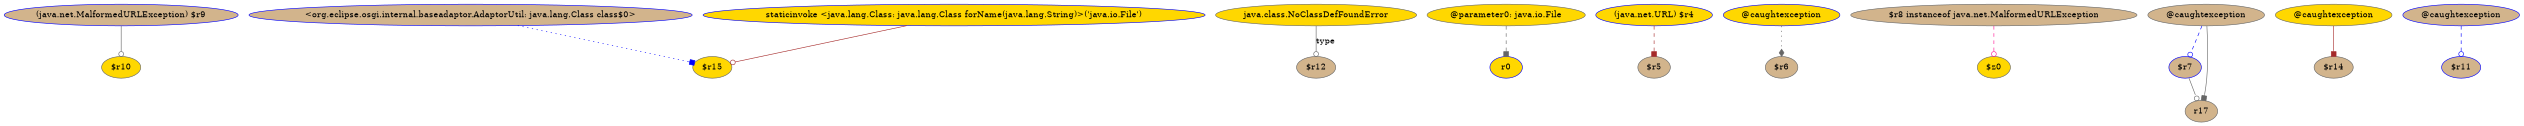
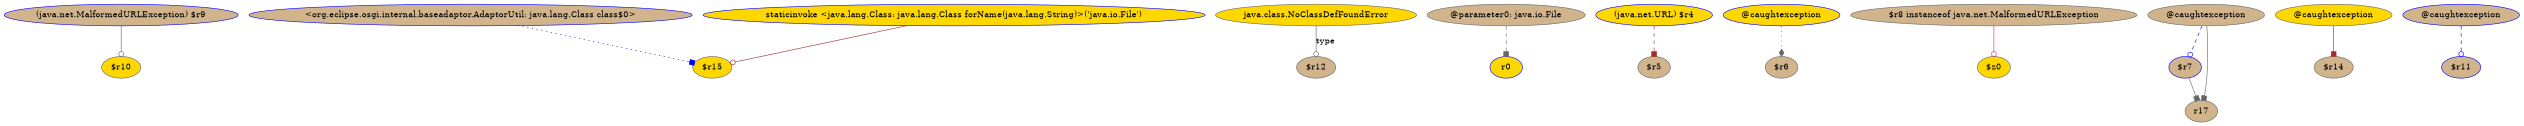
(1506, 15) -> (1506, 15)
(1994, 39) -> (1994, 39)
(2192, 86) -> (2192, 86)
